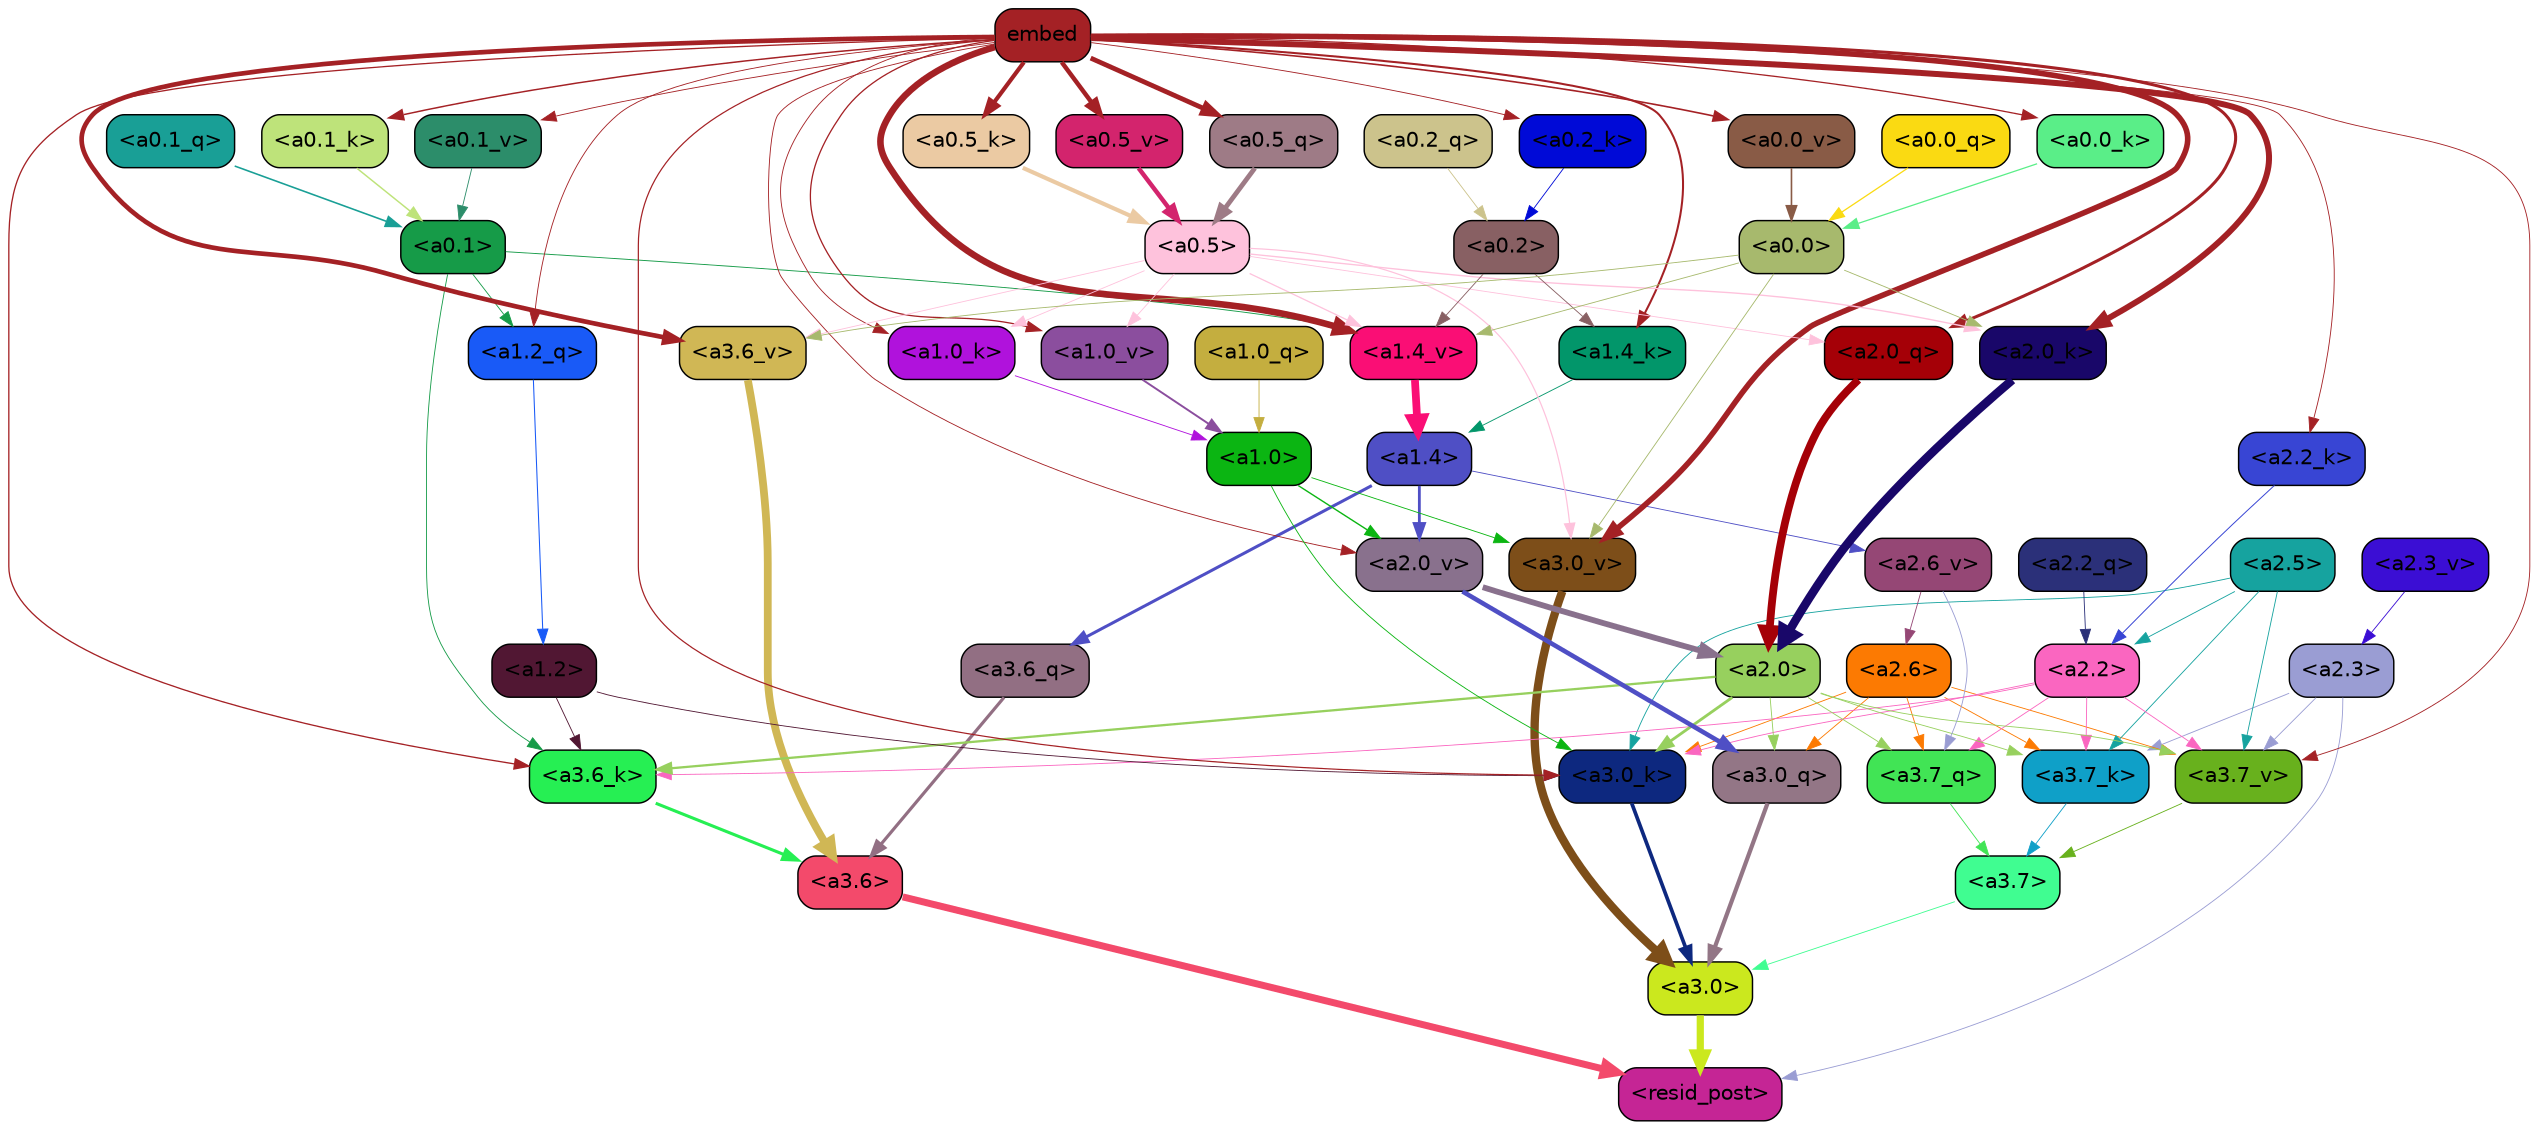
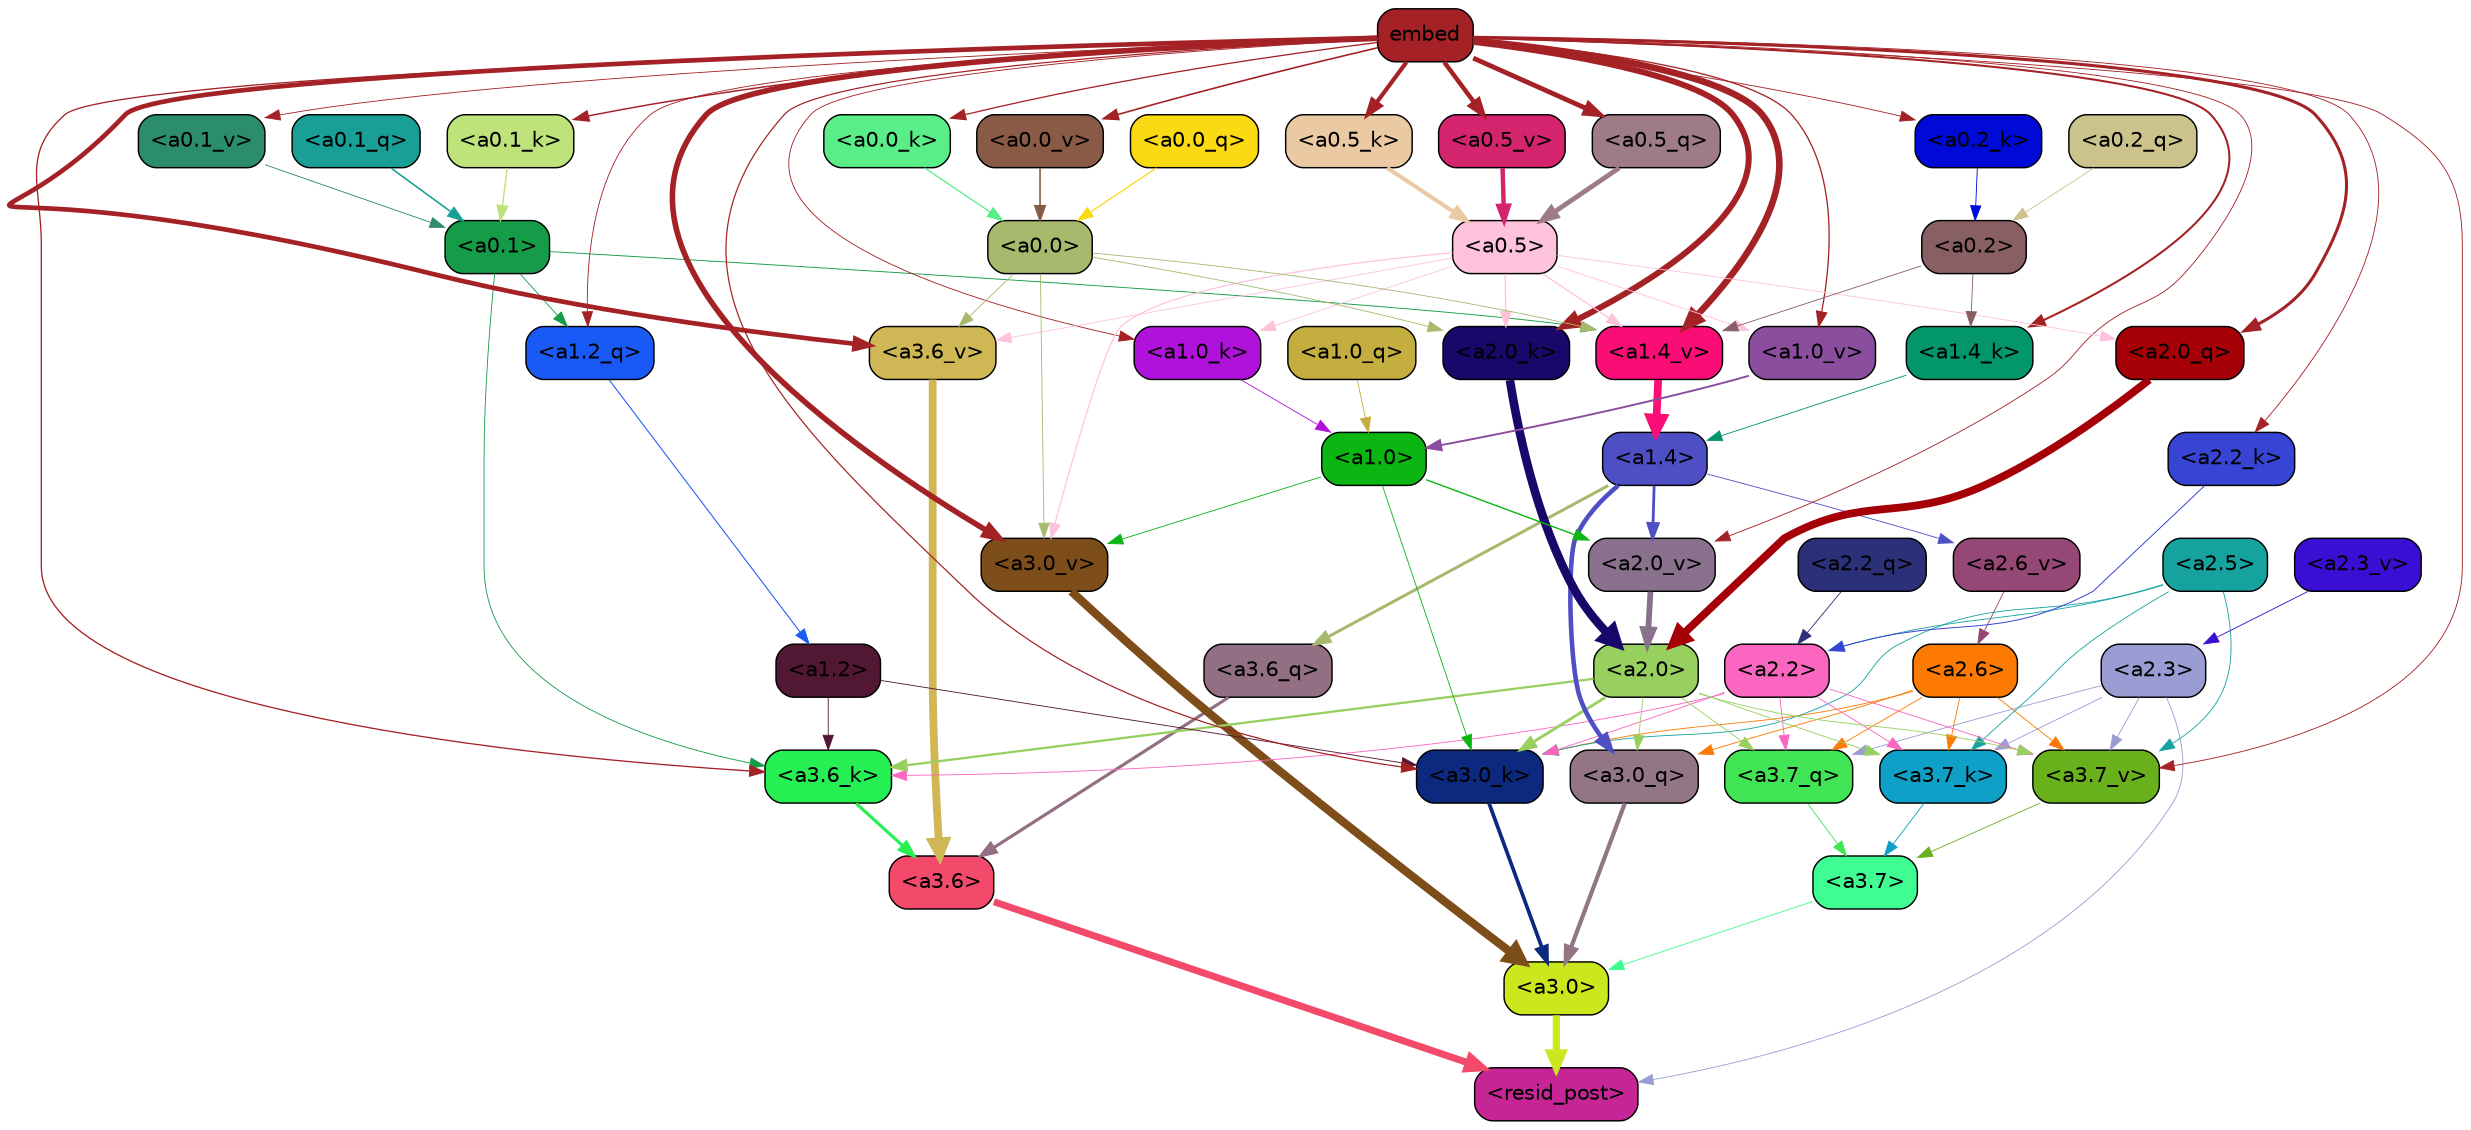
(1229, 561) -> (1468, 561)
(1967, 663) -> (1984, 717)
(1592, 667) -> (1571, 607)
